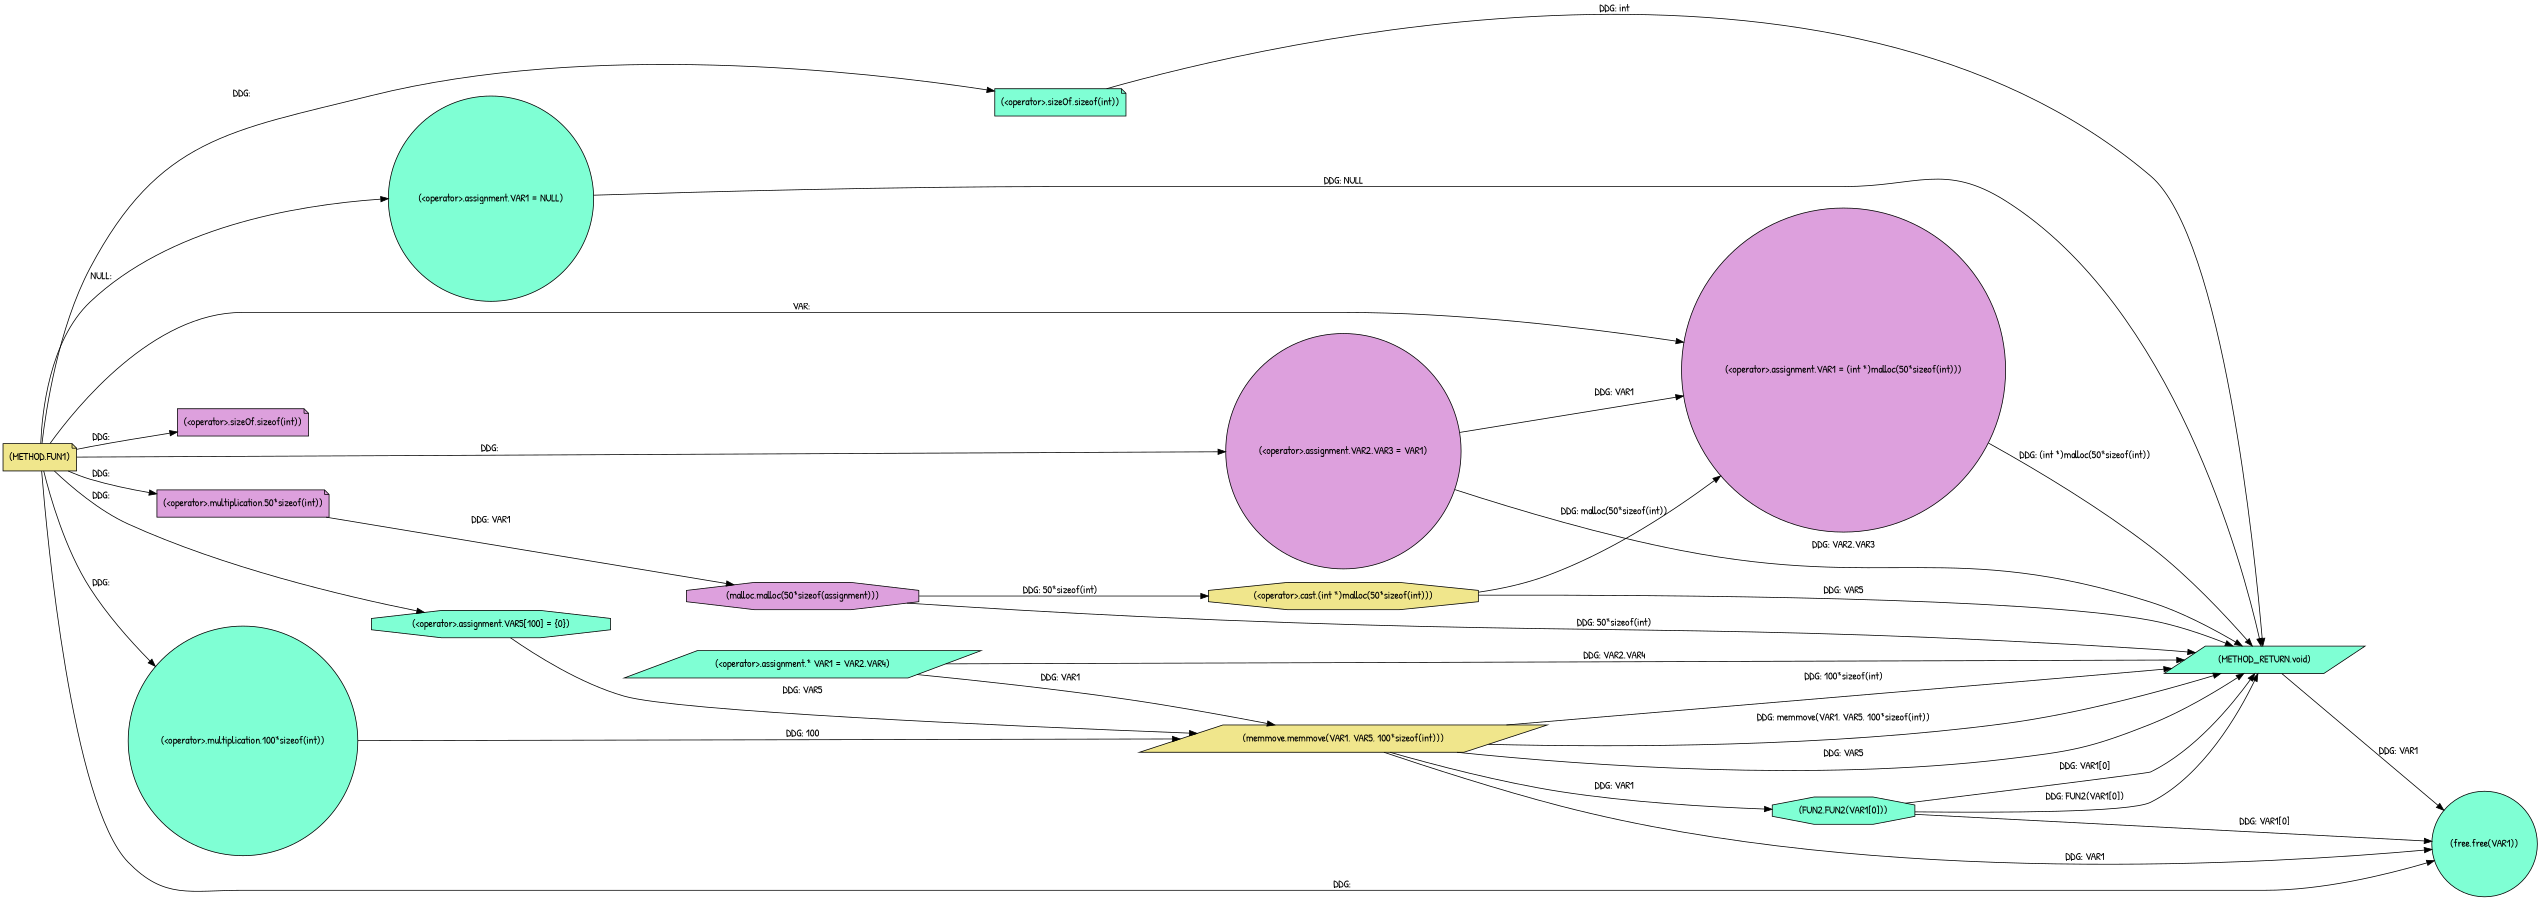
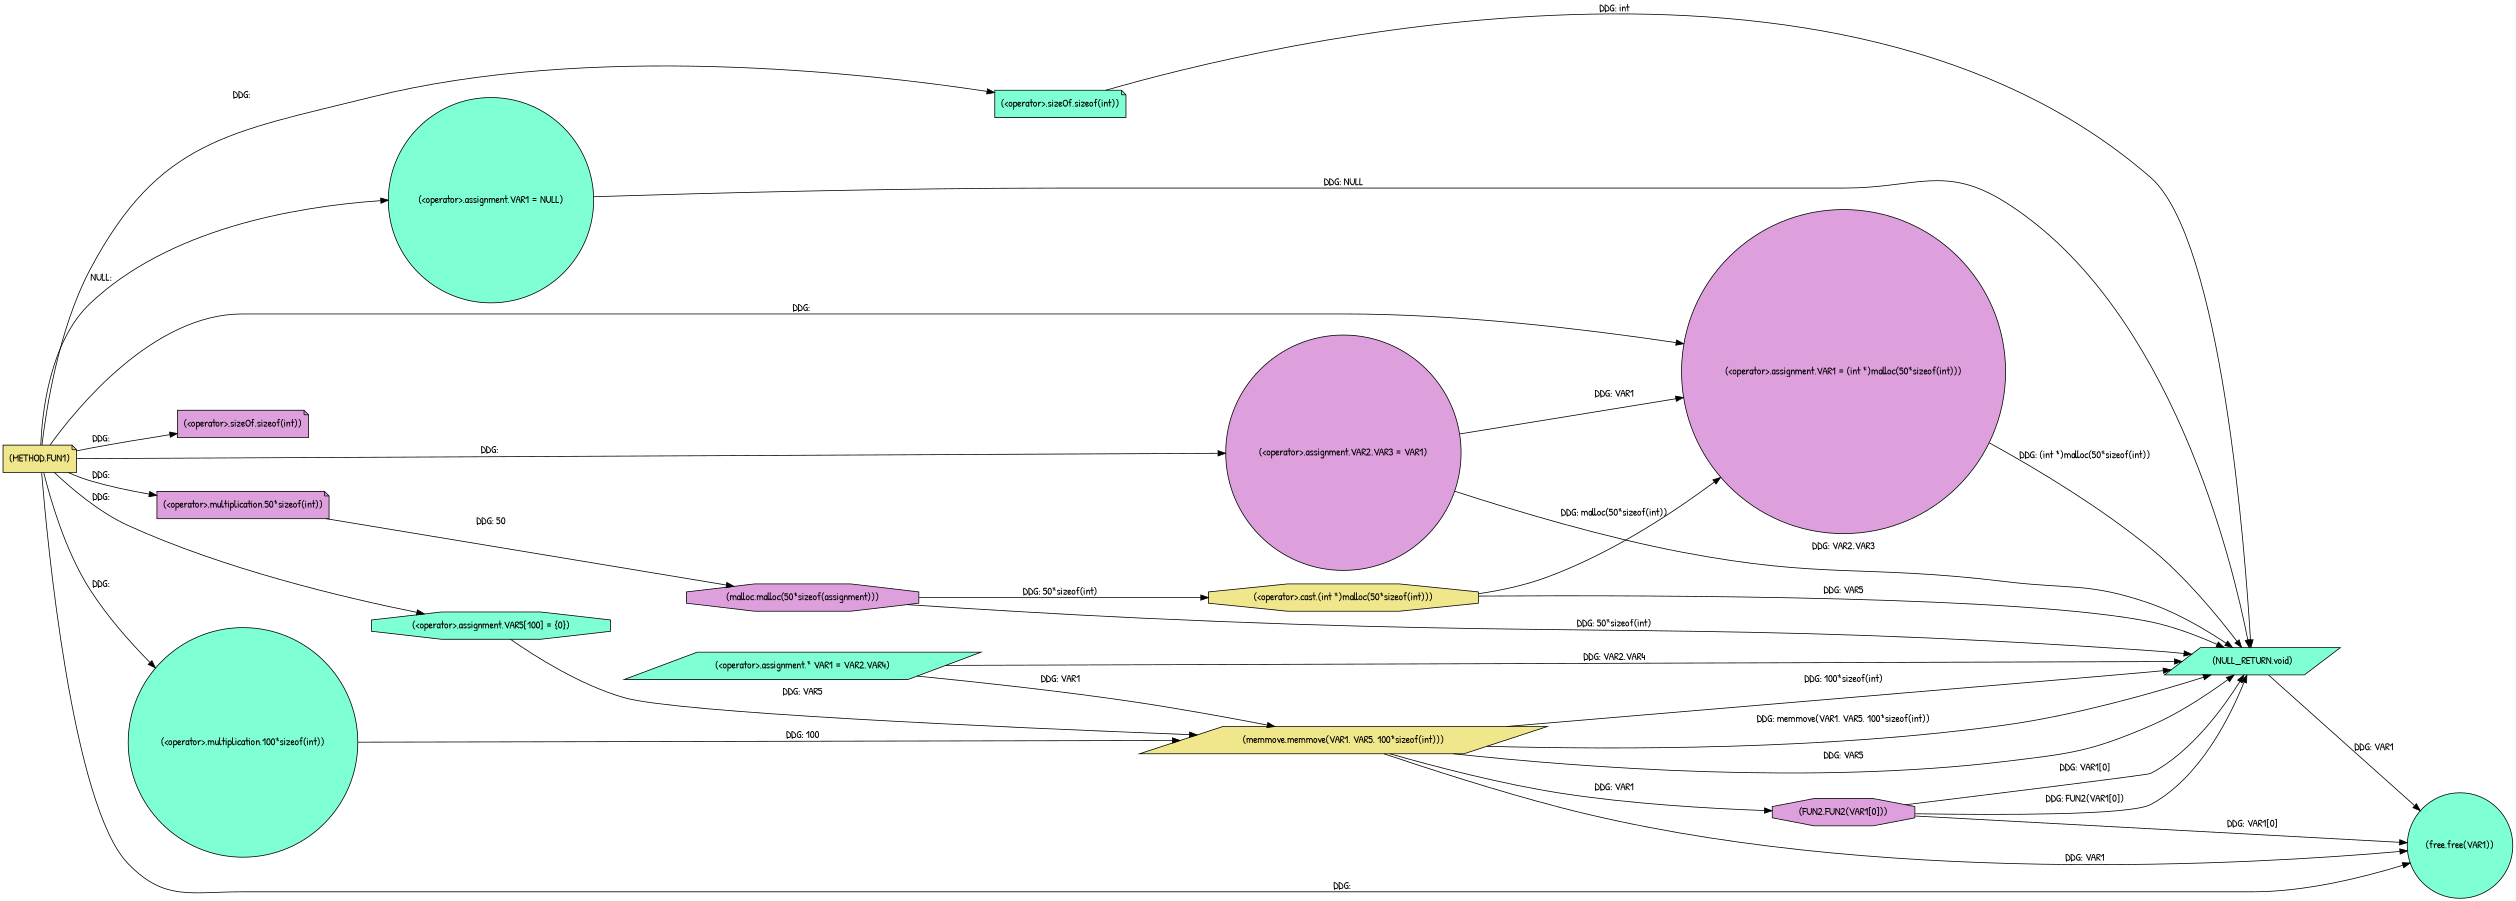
(803, 307) -> (803, 308)
(491, 520) -> (491, 521)
(2265, 660) -> (2252, 661)
(1844, 811) -> (1844, 812)
